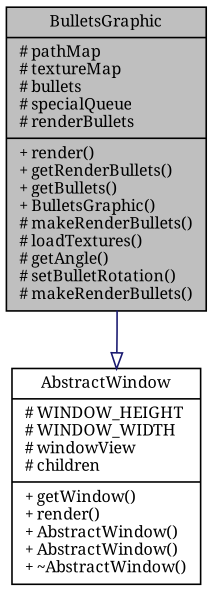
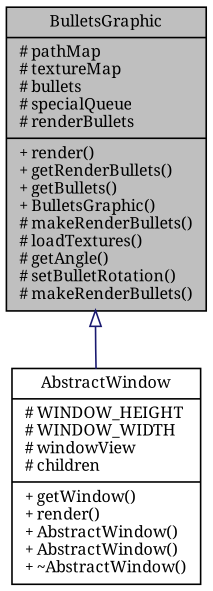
(117, 332) -> (96, 348)
